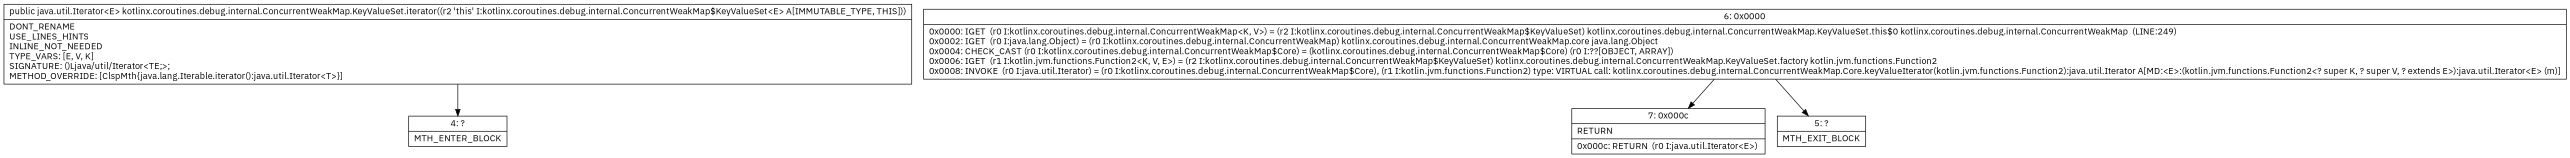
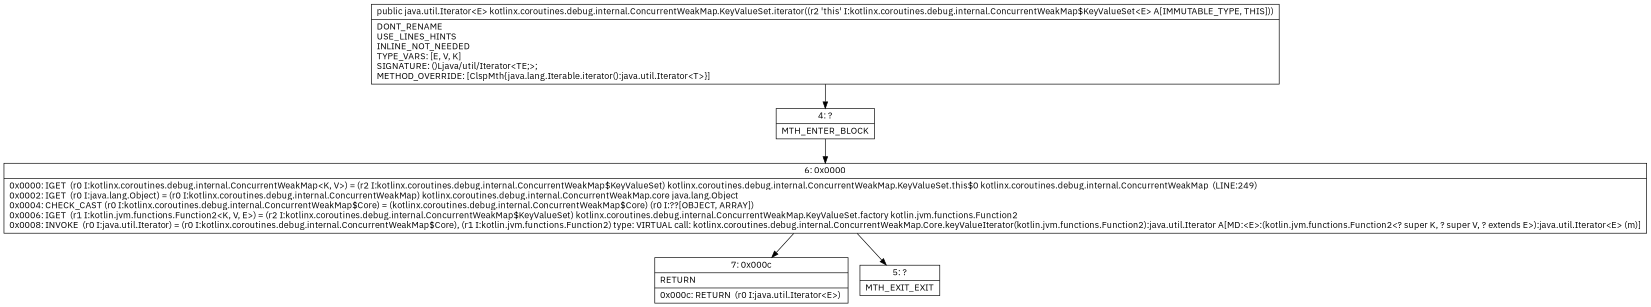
(1821, 139) -> (900, 288)
none -> (825, 148)
